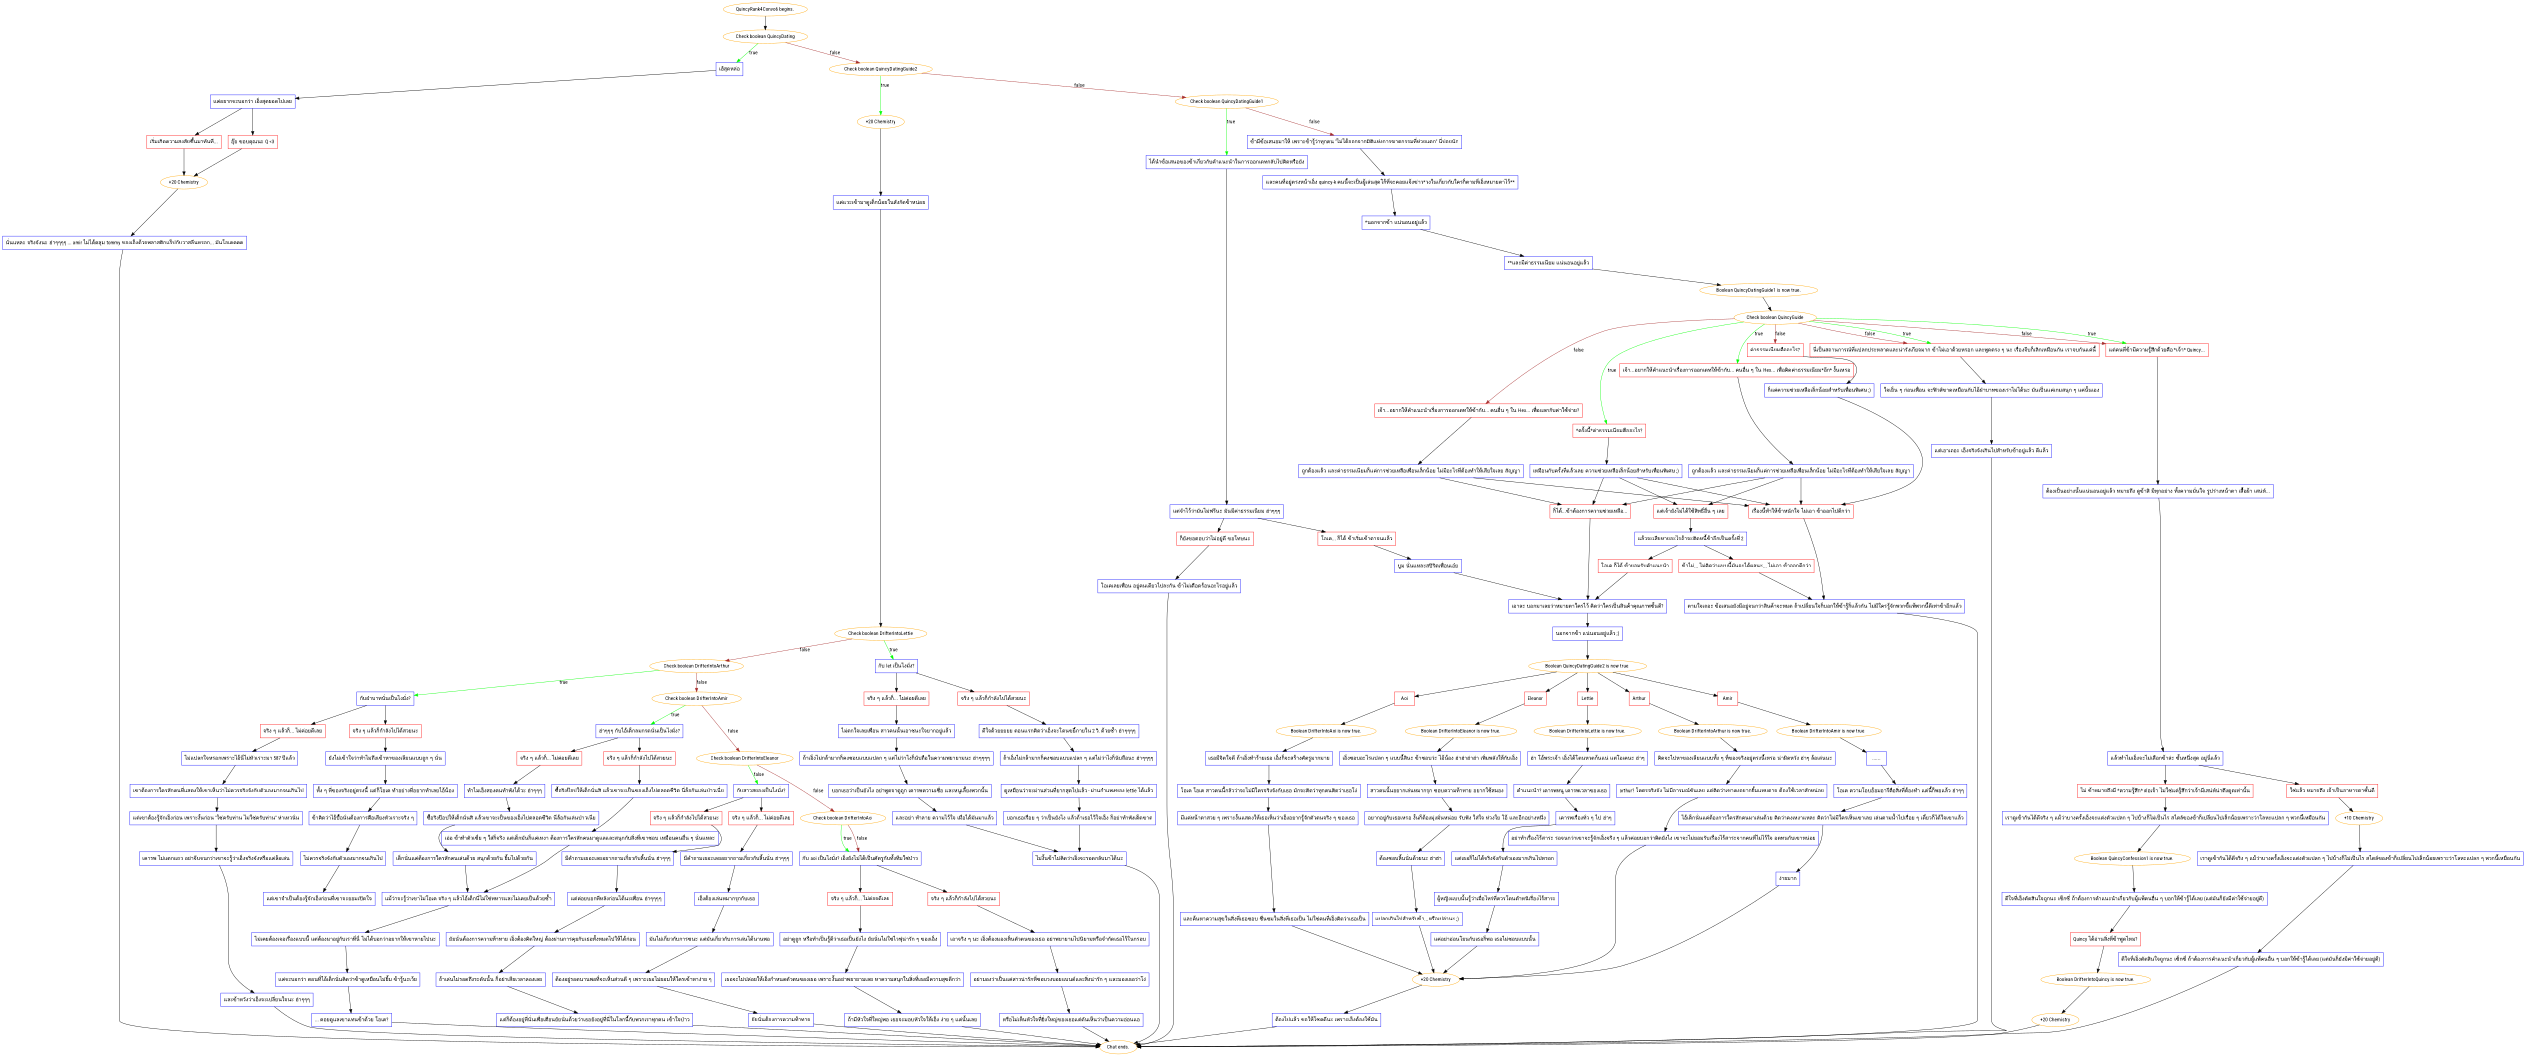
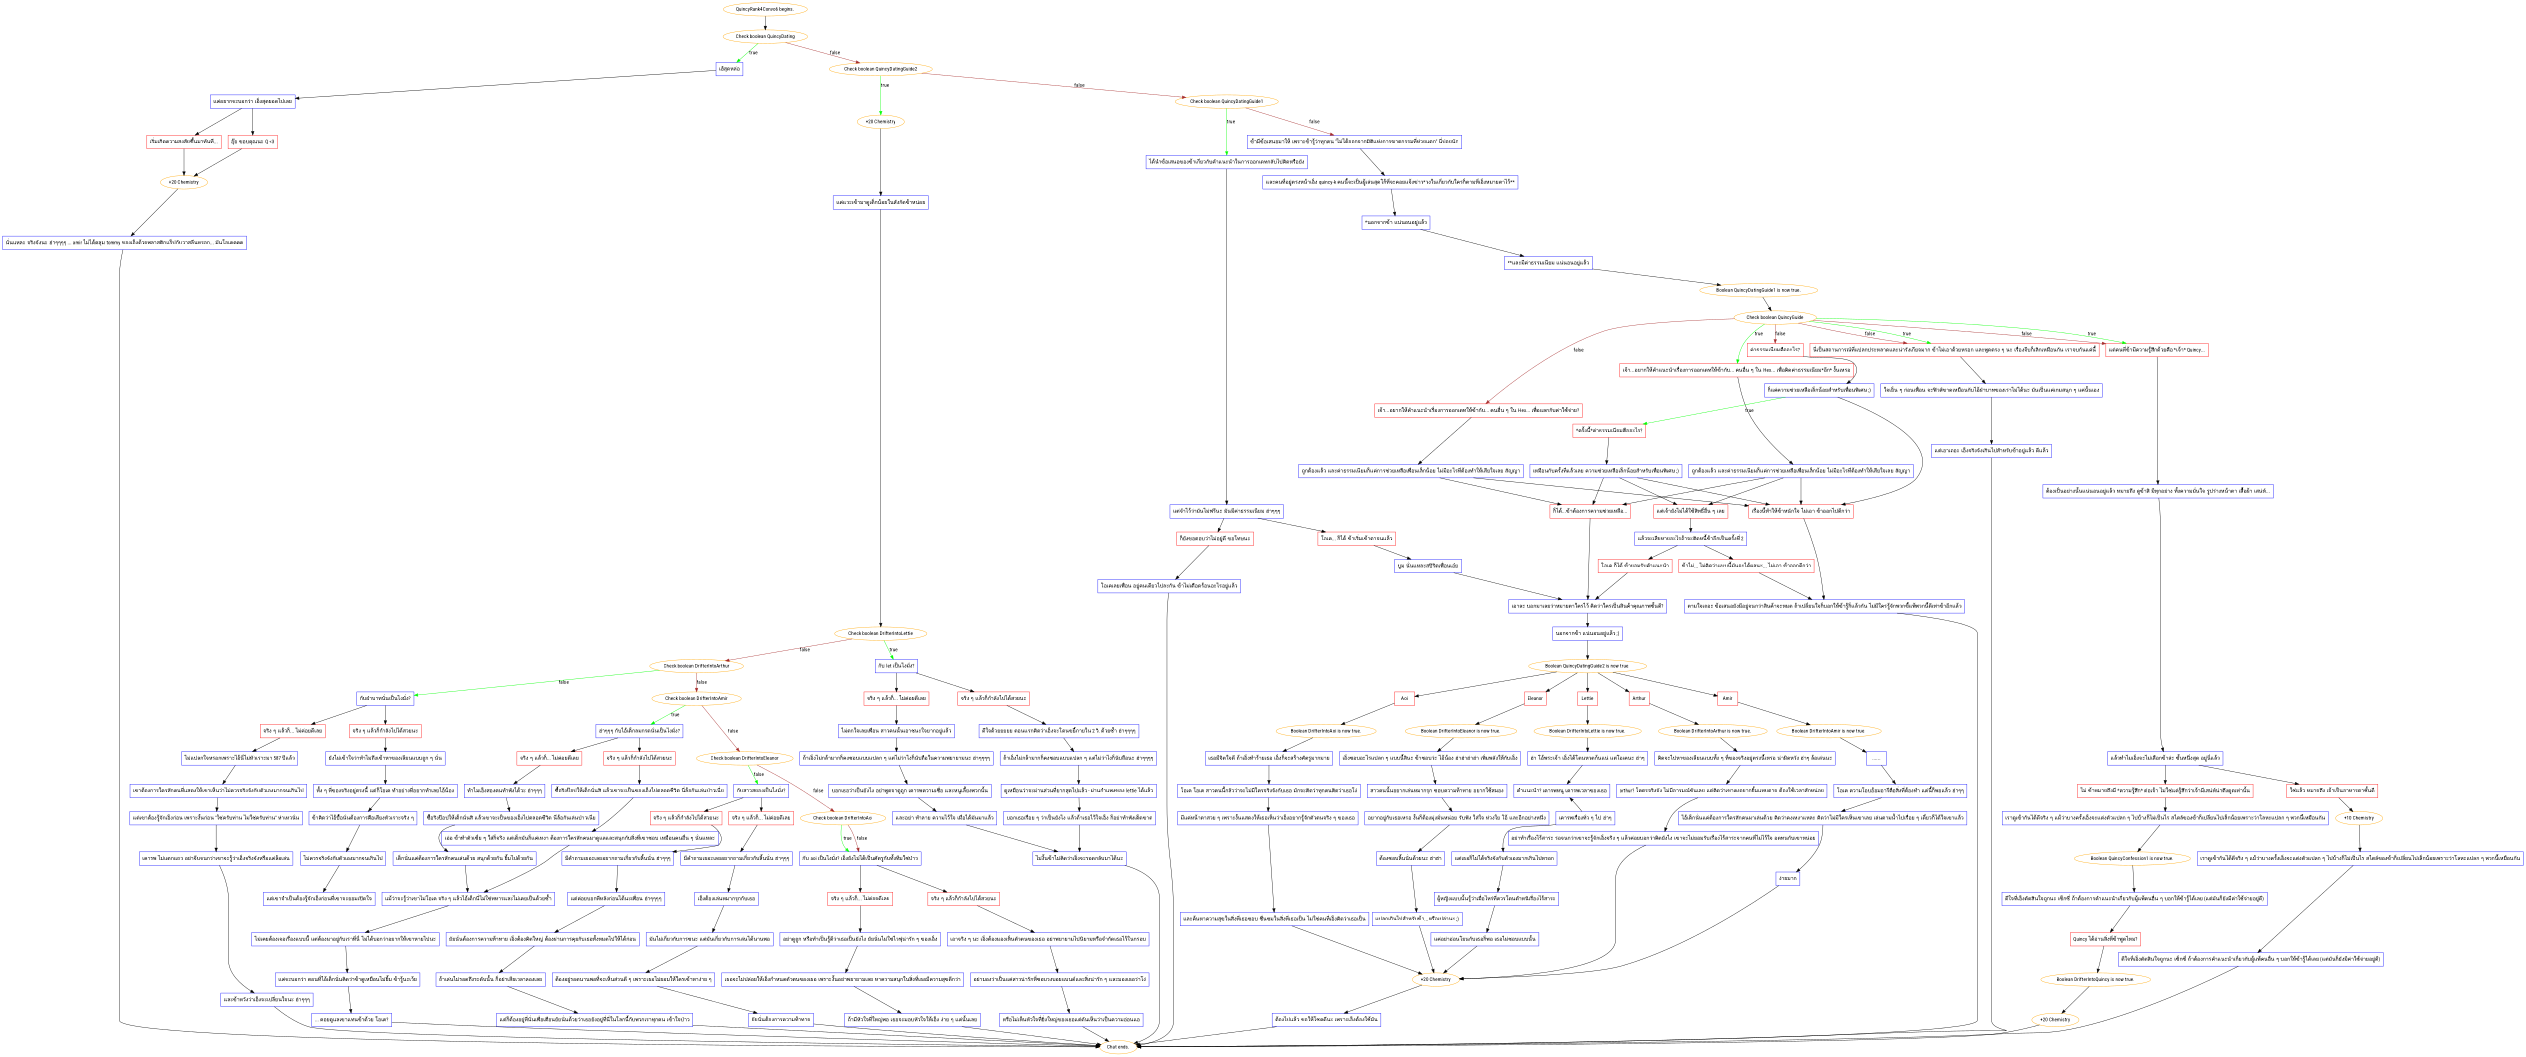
(1645, 343) -> (1716, 410)
(564, 682) -> (564, 682)
(1570, 803) -> (1577, 806)
